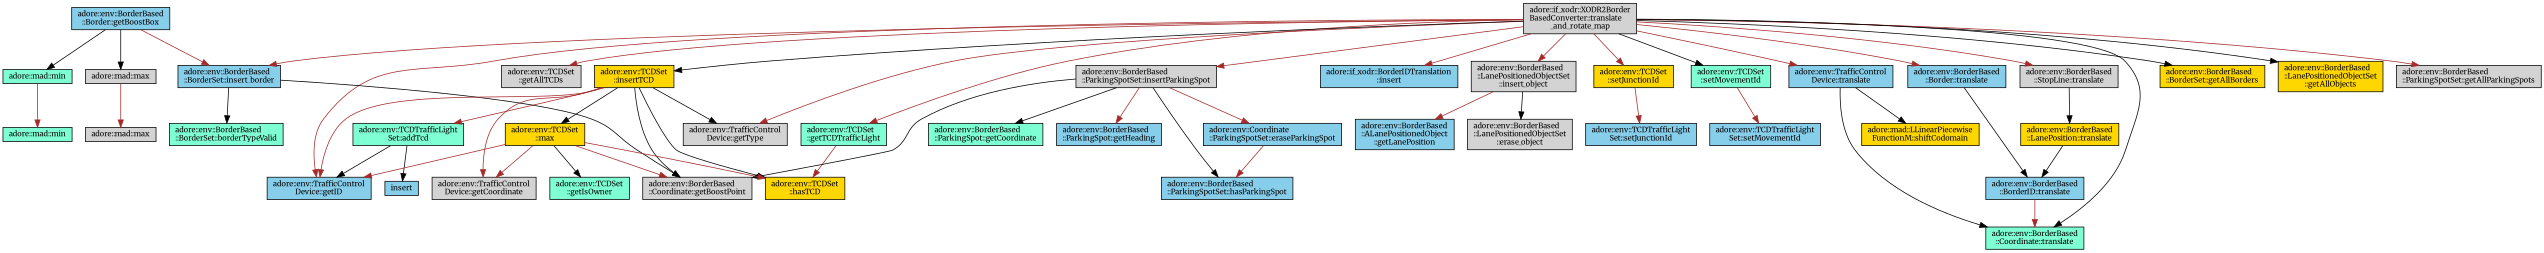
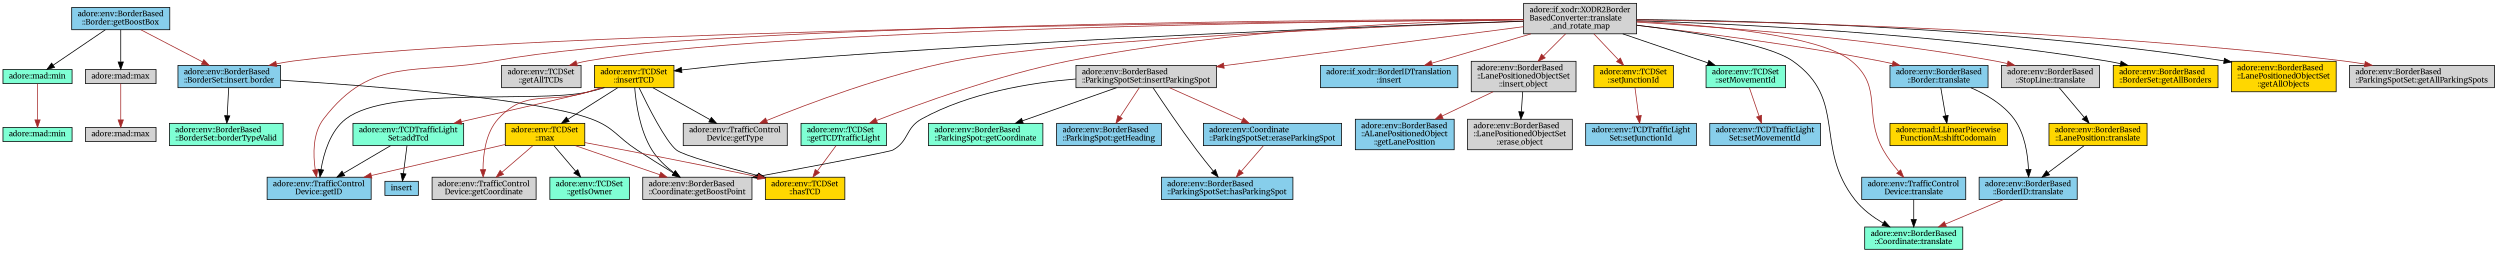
(445, 98) -> (445, 98)
(1878, 103) -> (1943, 102)
